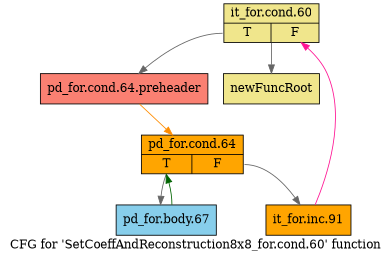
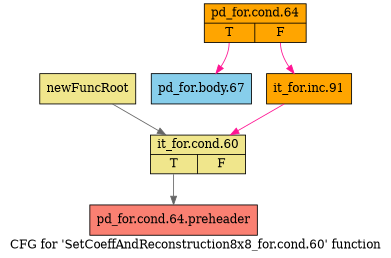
(271, 54) -> (135, 117)
(153, 117) -> none
(273, 175) -> (283, 55)
(163, 185) -> (227, 55)
(171, 194) -> none
